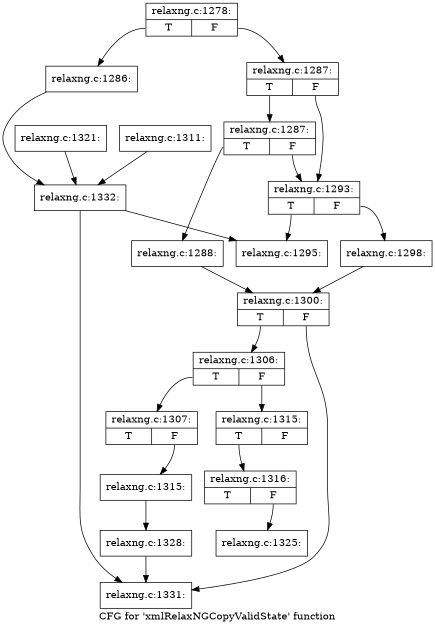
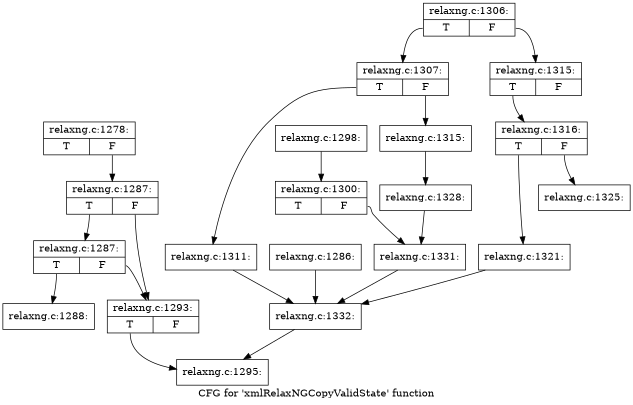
(120, 39) -> none
none -> (258, 134)
none -> (520, 196)
(376, 216) -> none
(224, 278) -> none
(259, 336) -> none
(80, 401) -> (371, 285)
